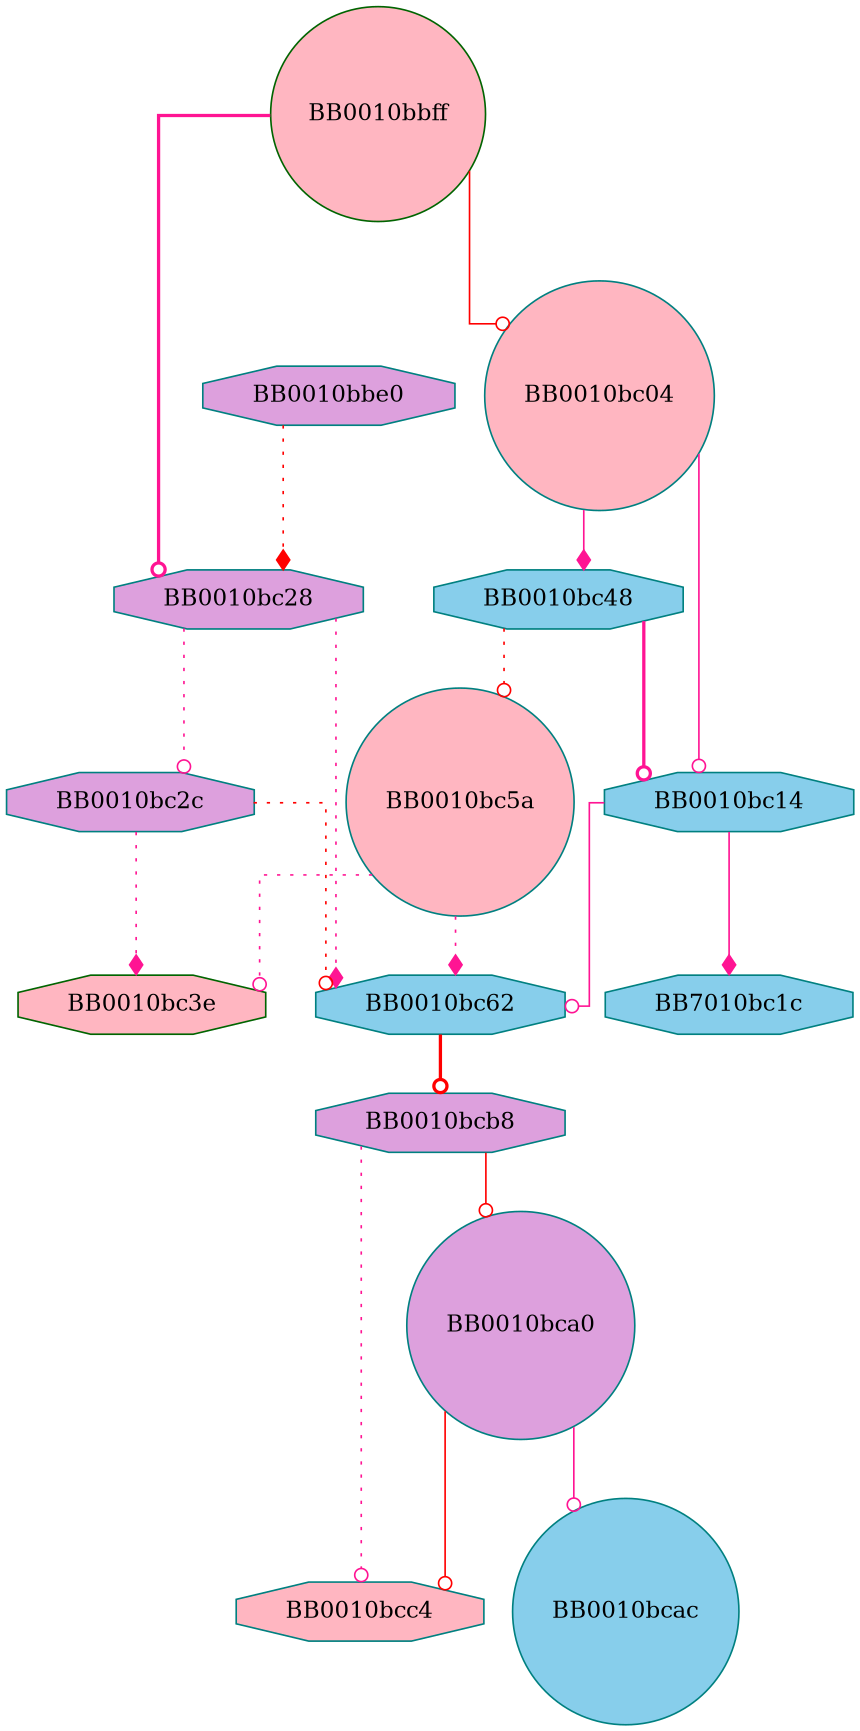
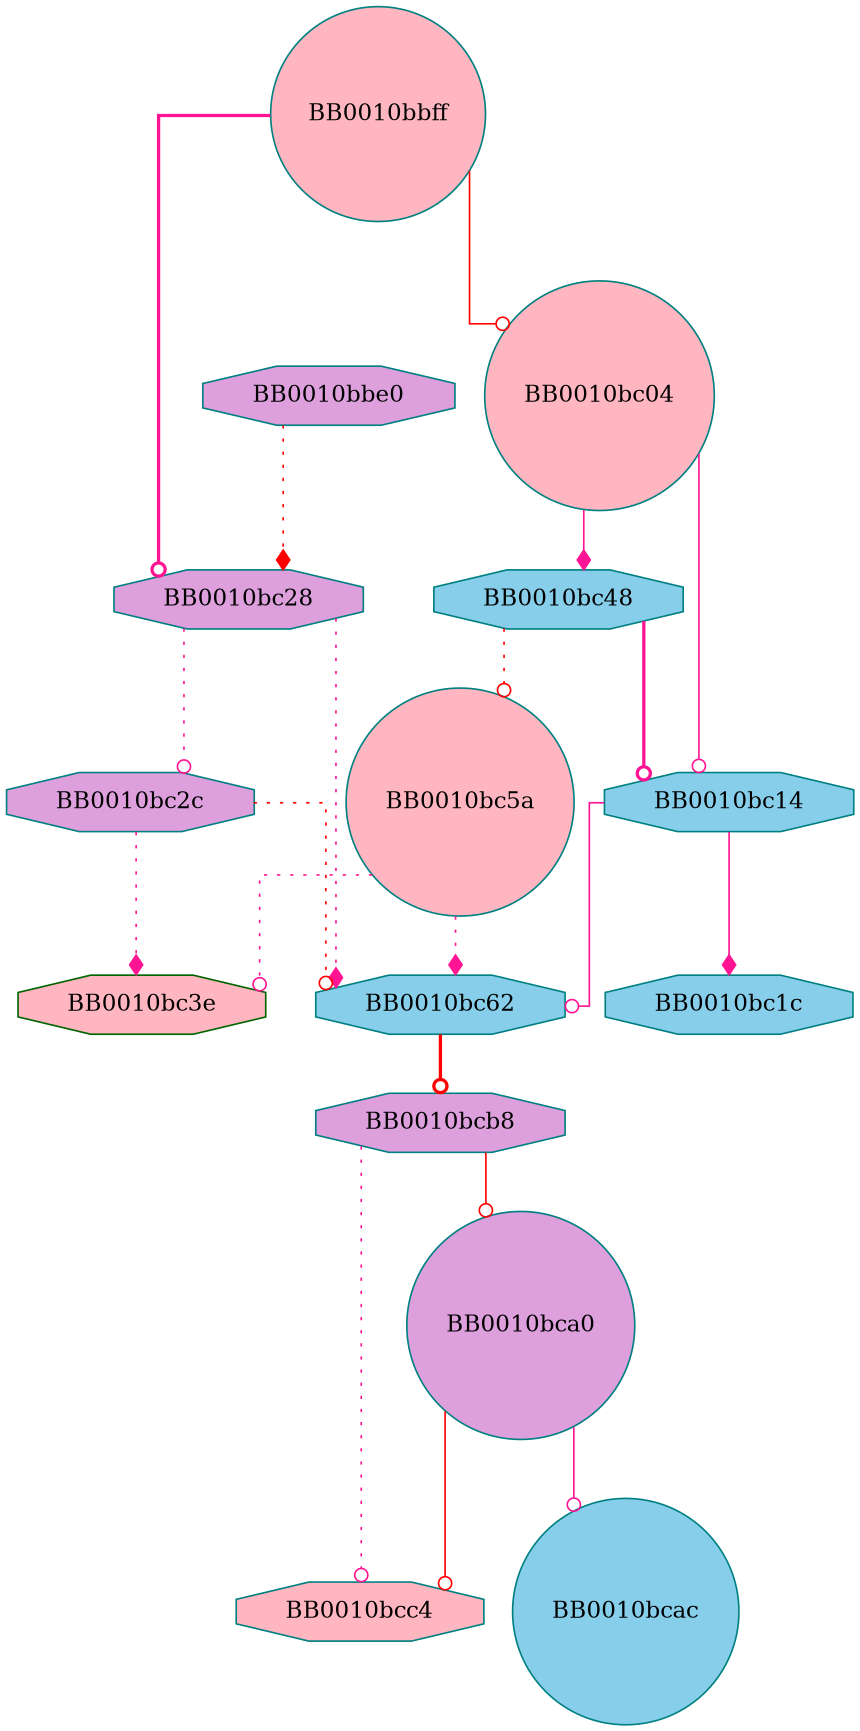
(378, 114) -> (378, 114)
(729, 1005) -> (729, 1005)
